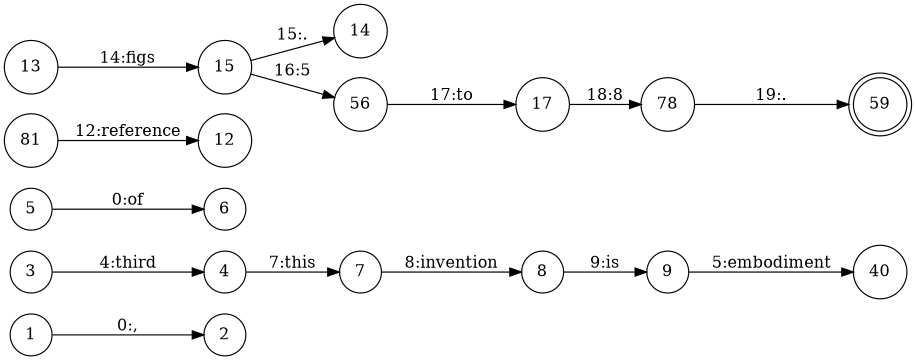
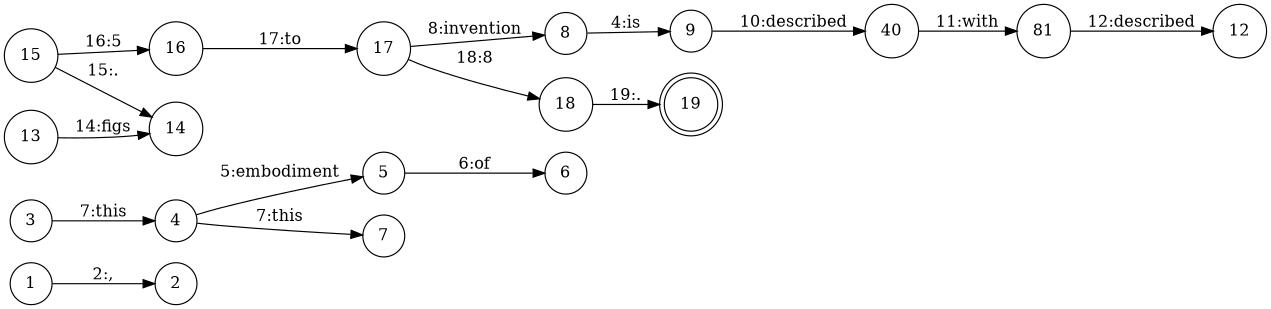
none -> (962, 31)
(122, 67) -> (98, 138)
(361, 104) -> (176, 49)
(668, 104) -> (566, 104)
(880, 104) -> (691, 104)
(128, 132) -> (1142, 22)
none -> (273, 195)
(128, 200) -> (475, 164)
(128, 263) -> (104, 212)
(605, 263) -> (626, 24)
(772, 263) -> (794, 22)
(445, 272) -> (471, 41)
(128, 326) -> (104, 275)
